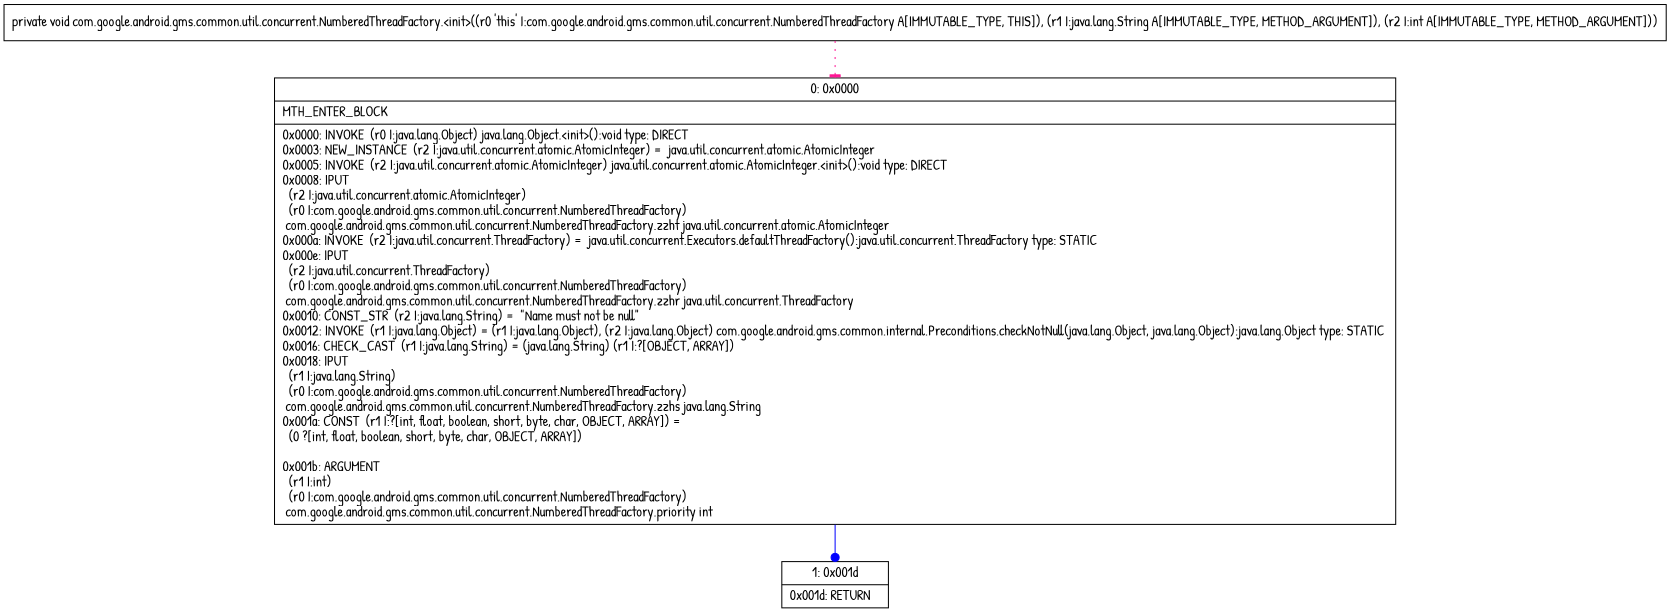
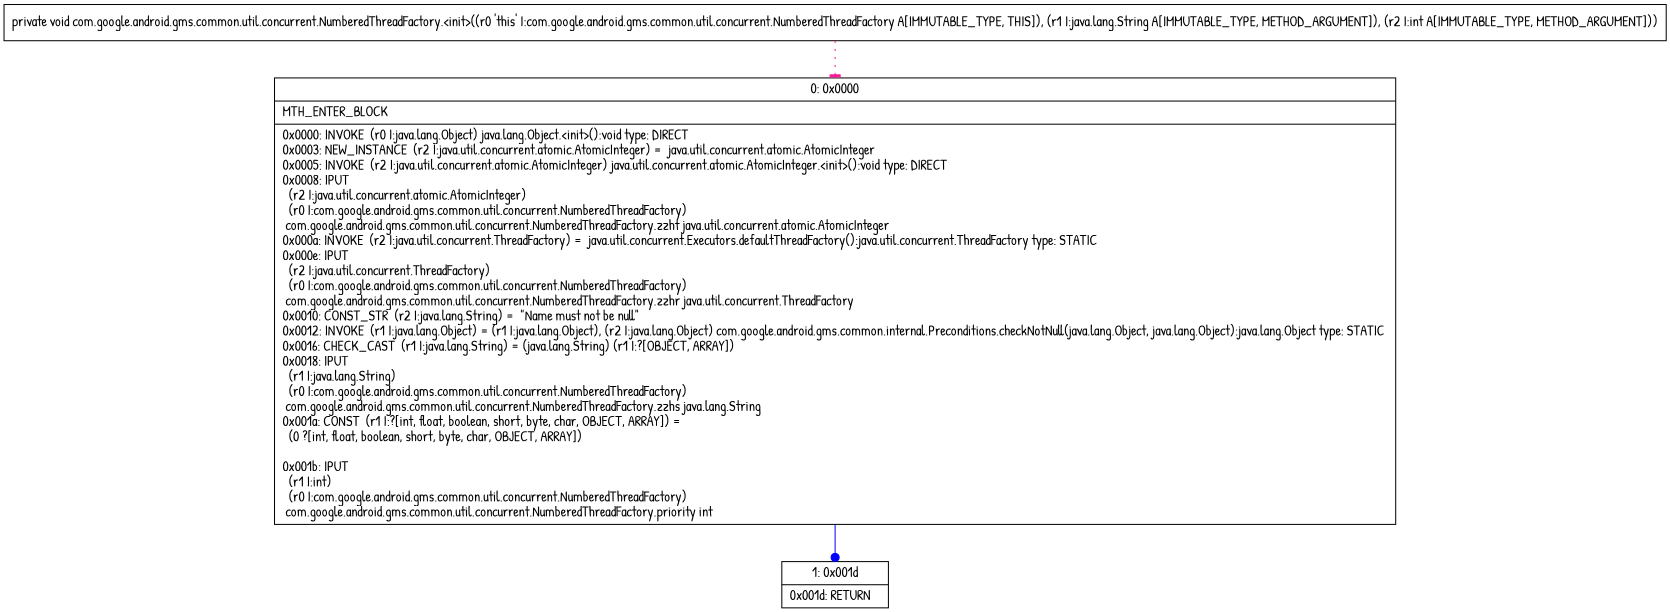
(334, 467) -> (319, 467)
